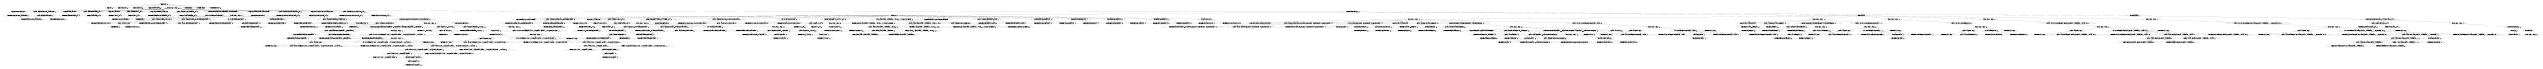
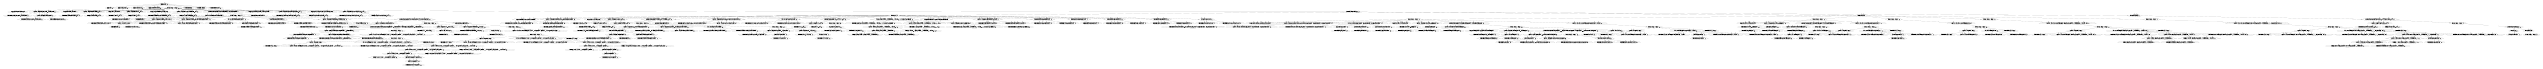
none -> (1341, 31)
